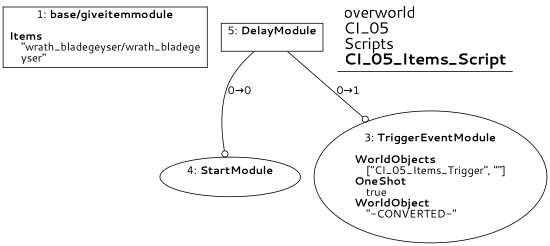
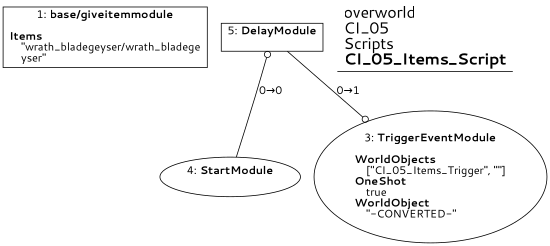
(225, 96) -> (252, 107)
